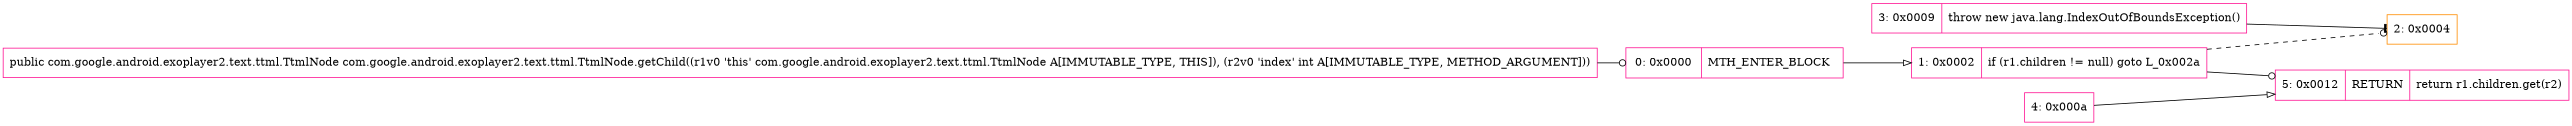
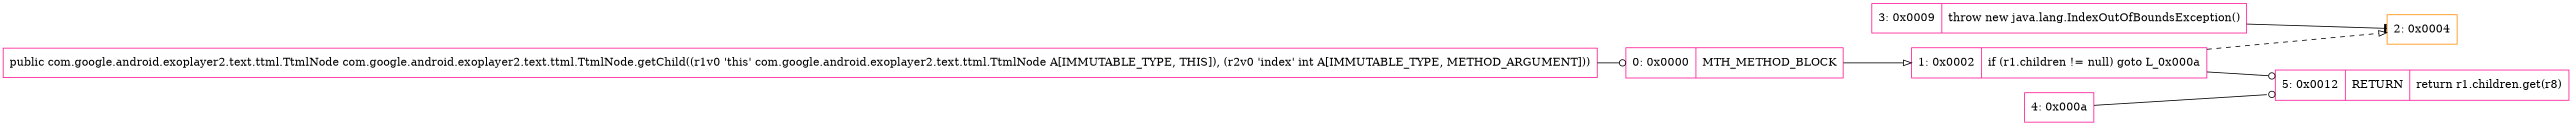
(2293, 41) -> (2293, 41)
(1769, 62) -> (1770, 62)
(2094, 62) -> (2094, 62)
(2489, 85) -> (2489, 85)
(2180, 100) -> (2180, 100)
